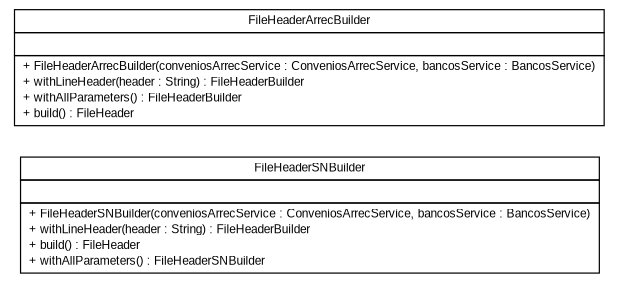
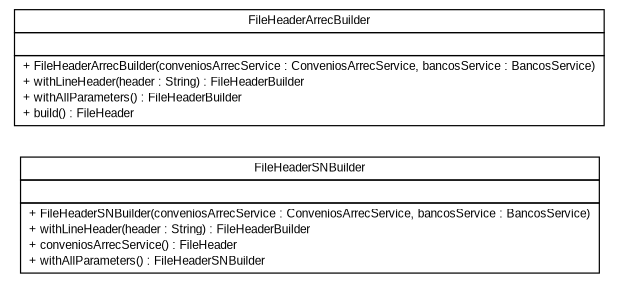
(85, 245) -> (133, 245)
